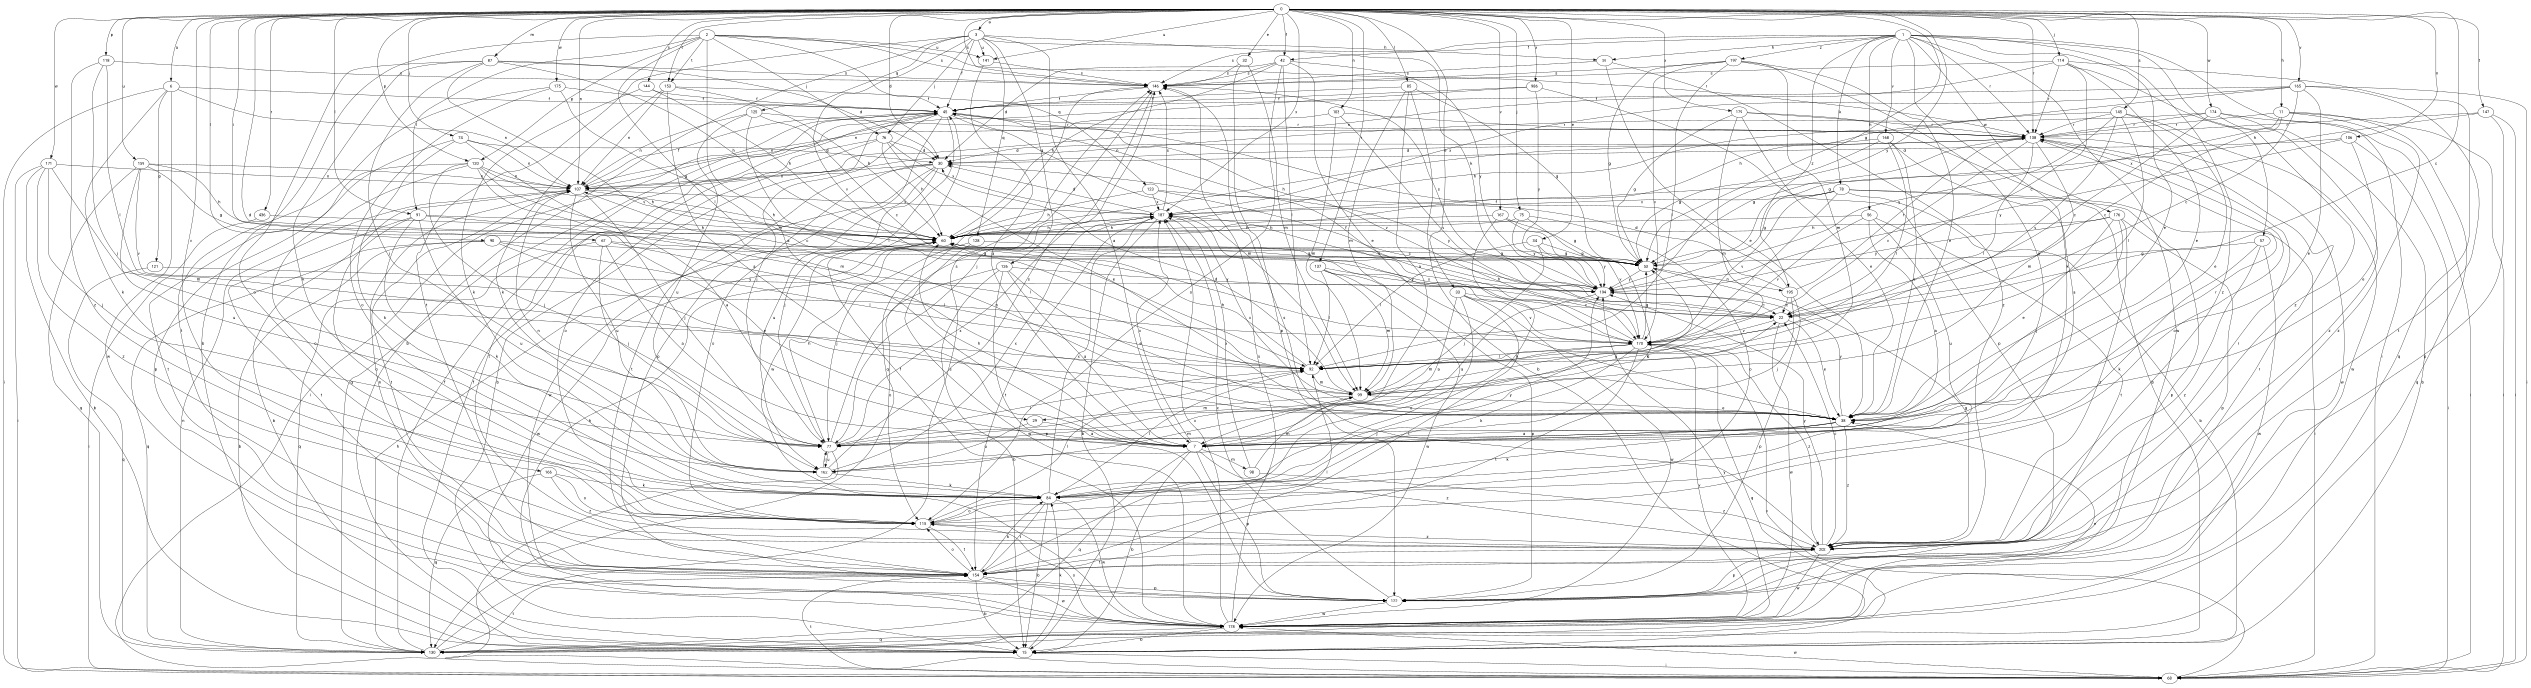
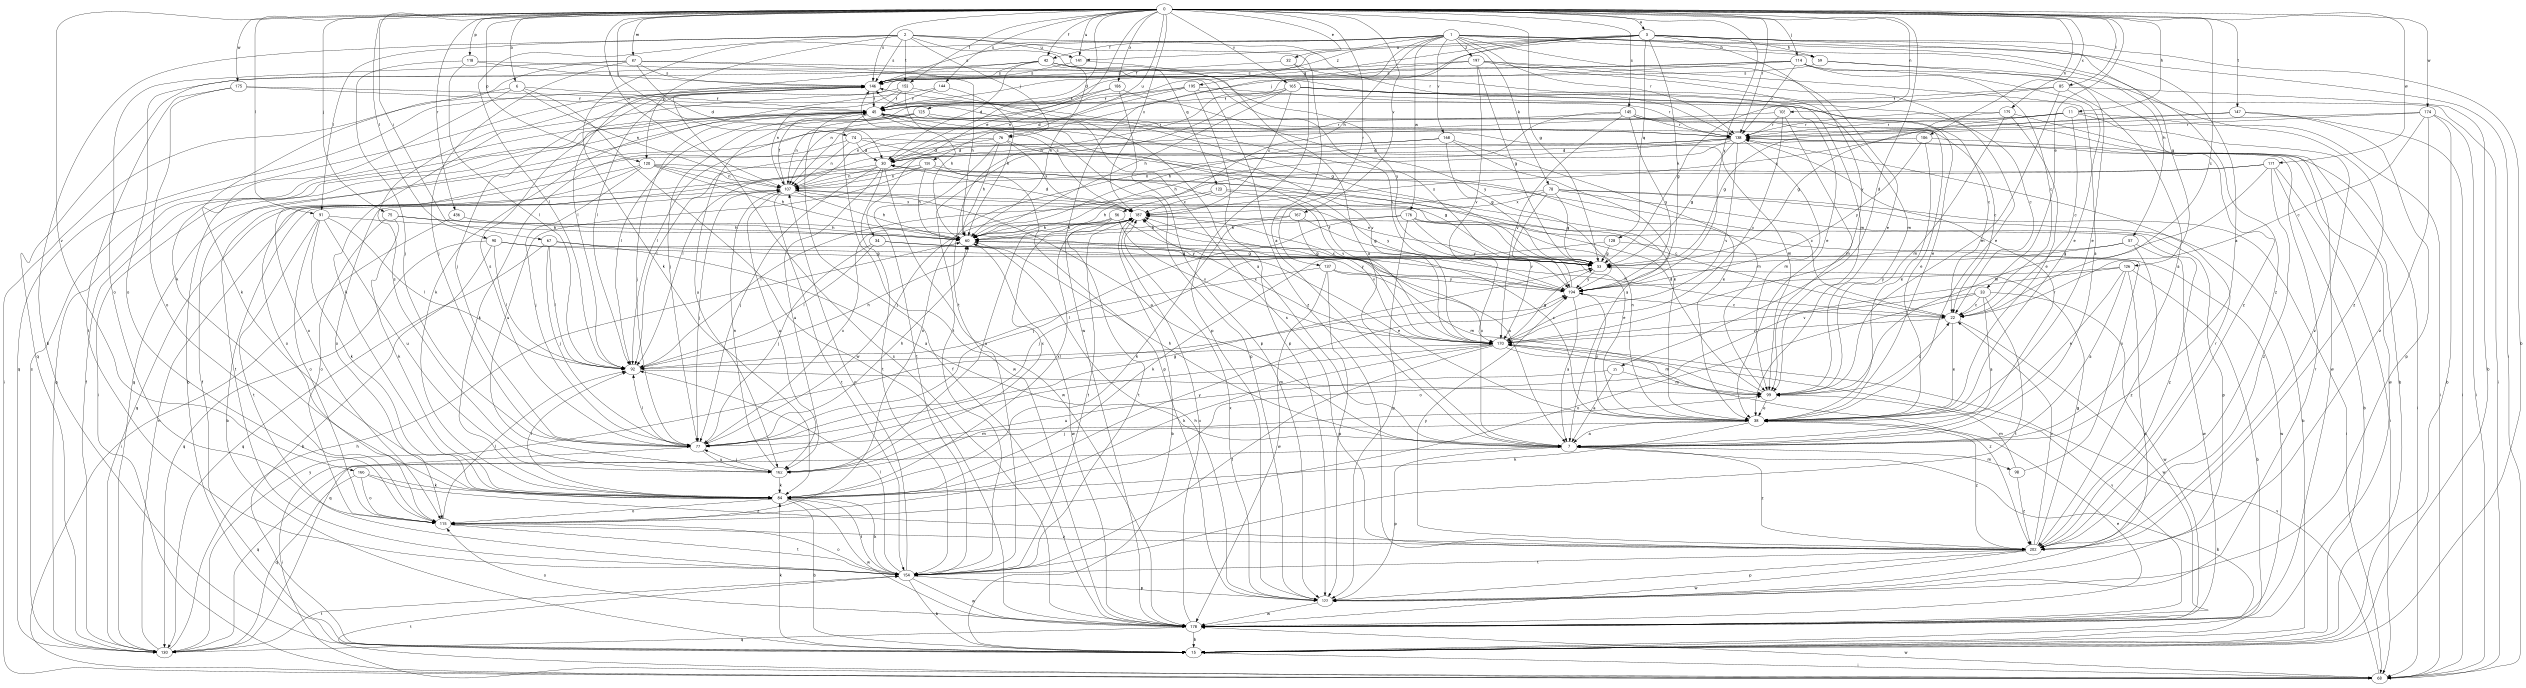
(1534, 86) -> (1117, 86)
(155, 267) -> none
(1716, 279) -> (1059, 204)
(1199, 406) -> (1683, 386)
